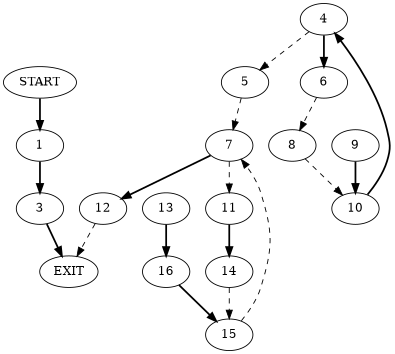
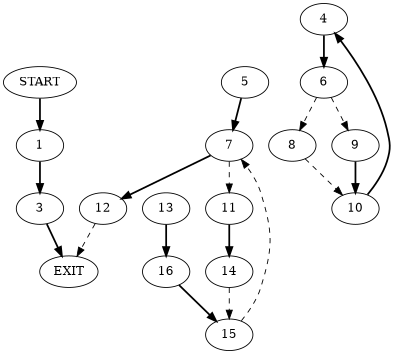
(288, 48) -> none
(238, 110) -> (238, 110)
none -> (338, 110)
